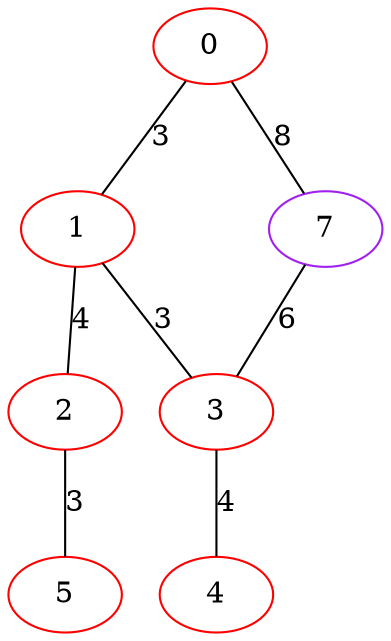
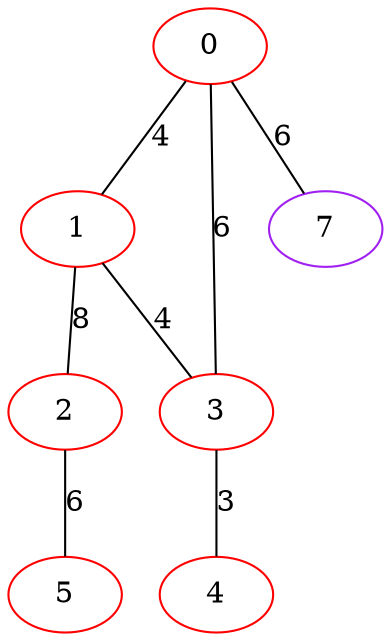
(162, 138) -> (162, 138)
(284, 138) -> (284, 138)
(82, 320) -> (82, 320)
(164, 320) -> (164, 320)
(271, 321) -> (213, 229)
(76, 503) -> (76, 503)
(227, 503) -> (227, 503)
